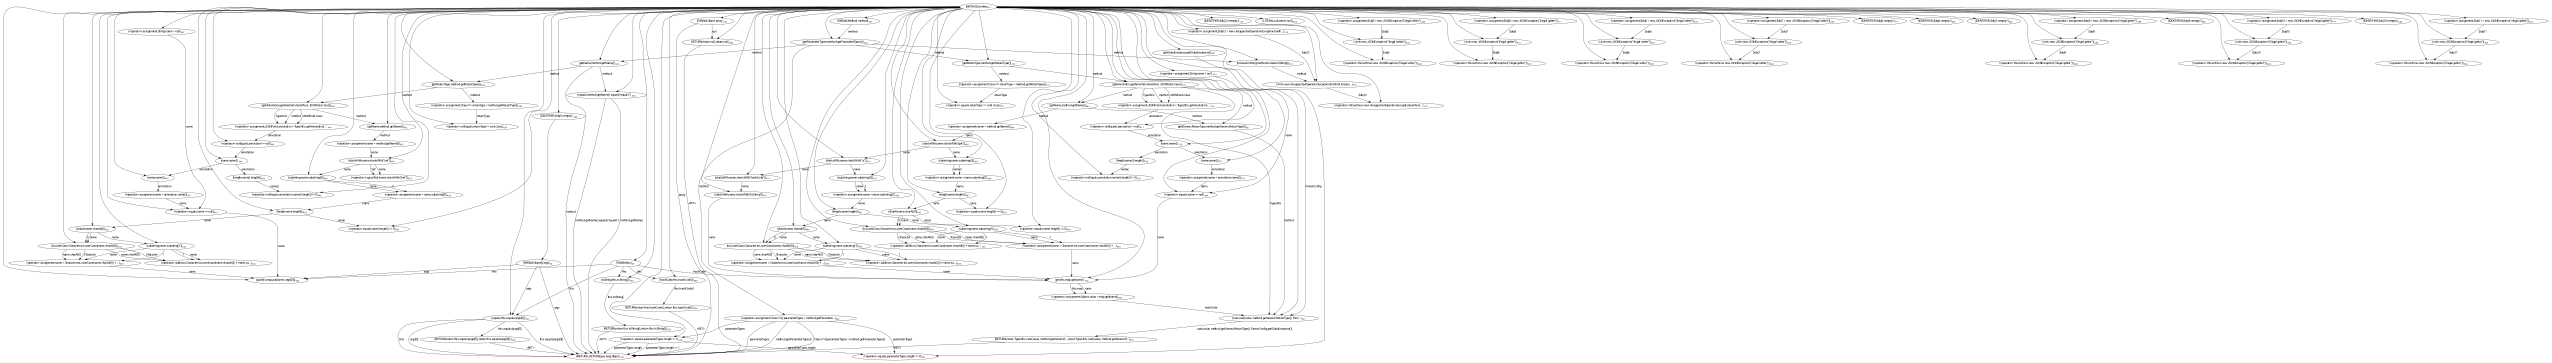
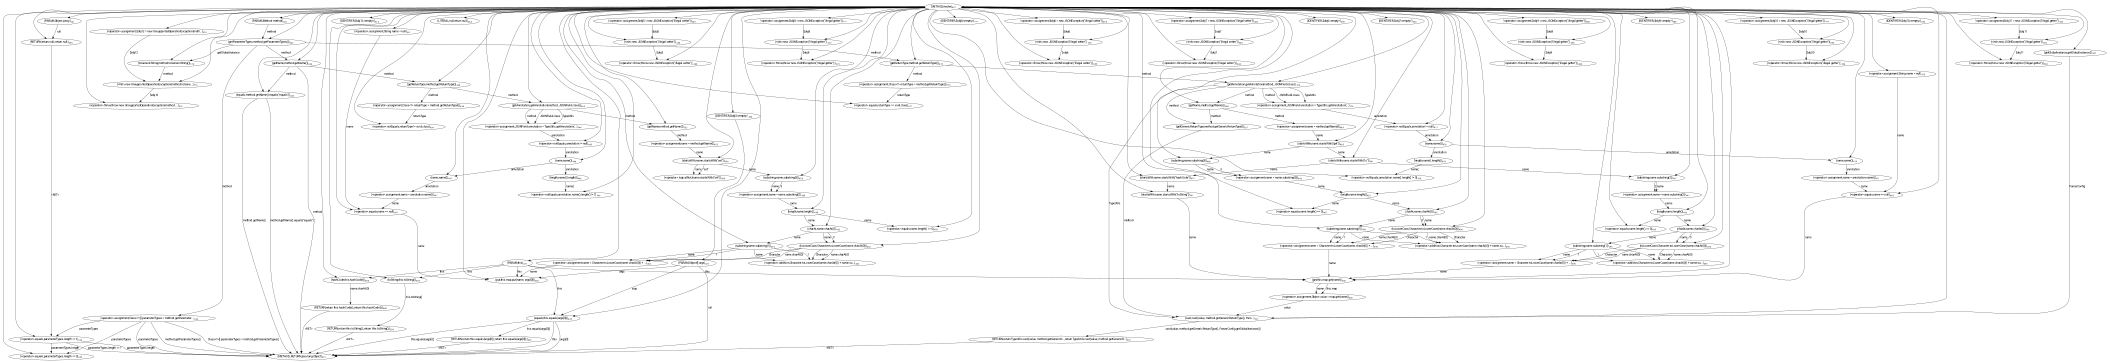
(1119, 53) -> (228, 53)
(1239, 83) -> (1946, 53)
(682, 216) -> none
(697, 255) -> (51, 190)
(700, 272) -> (707, 272)
(684, 289) -> (360, 289)
(557, 308) -> (710, 308)
(1211, 308) -> (1287, 308)
